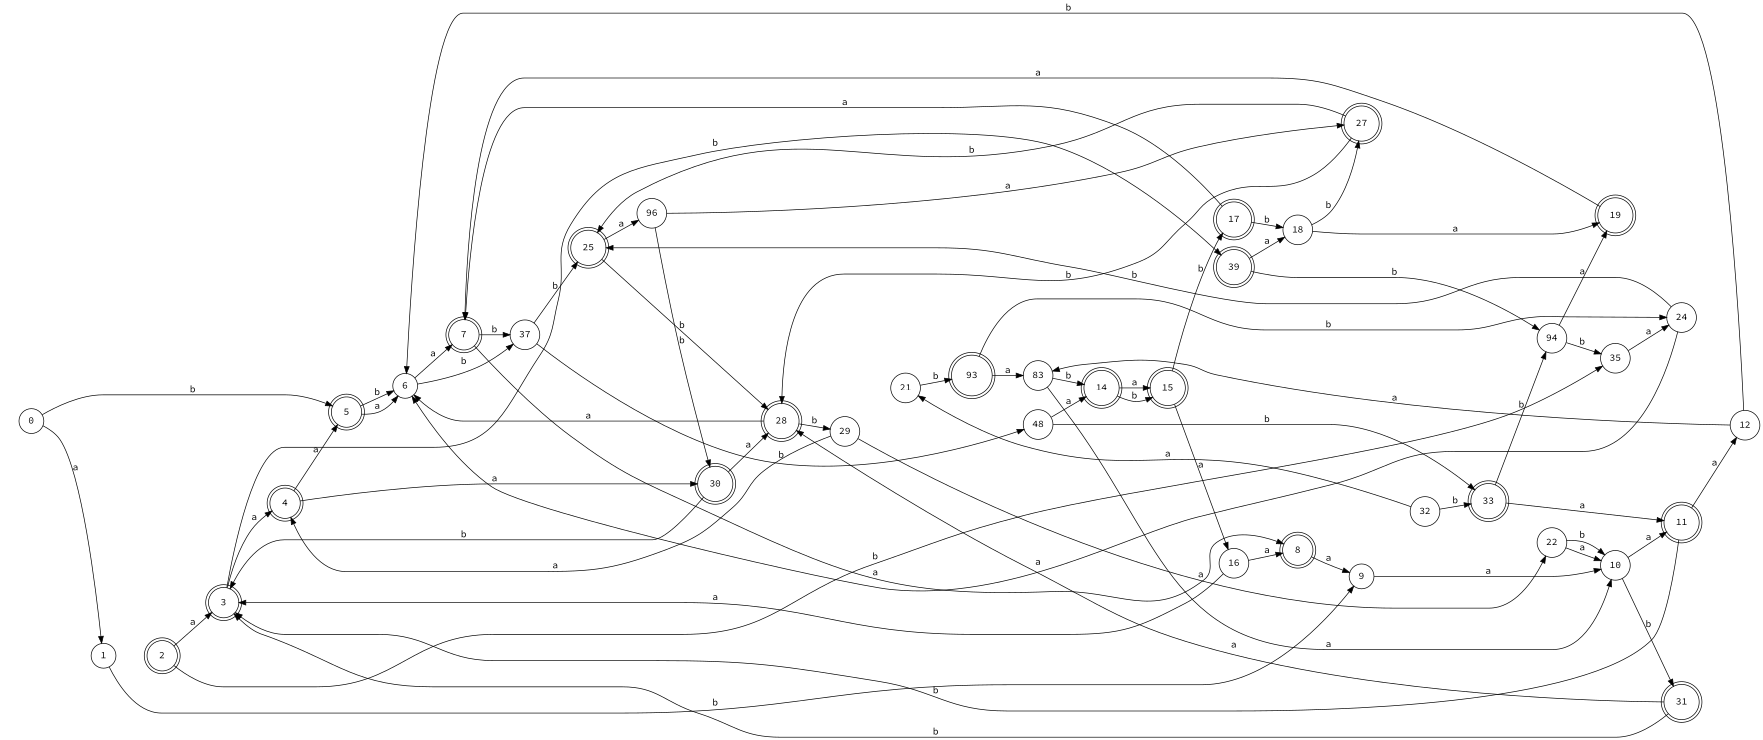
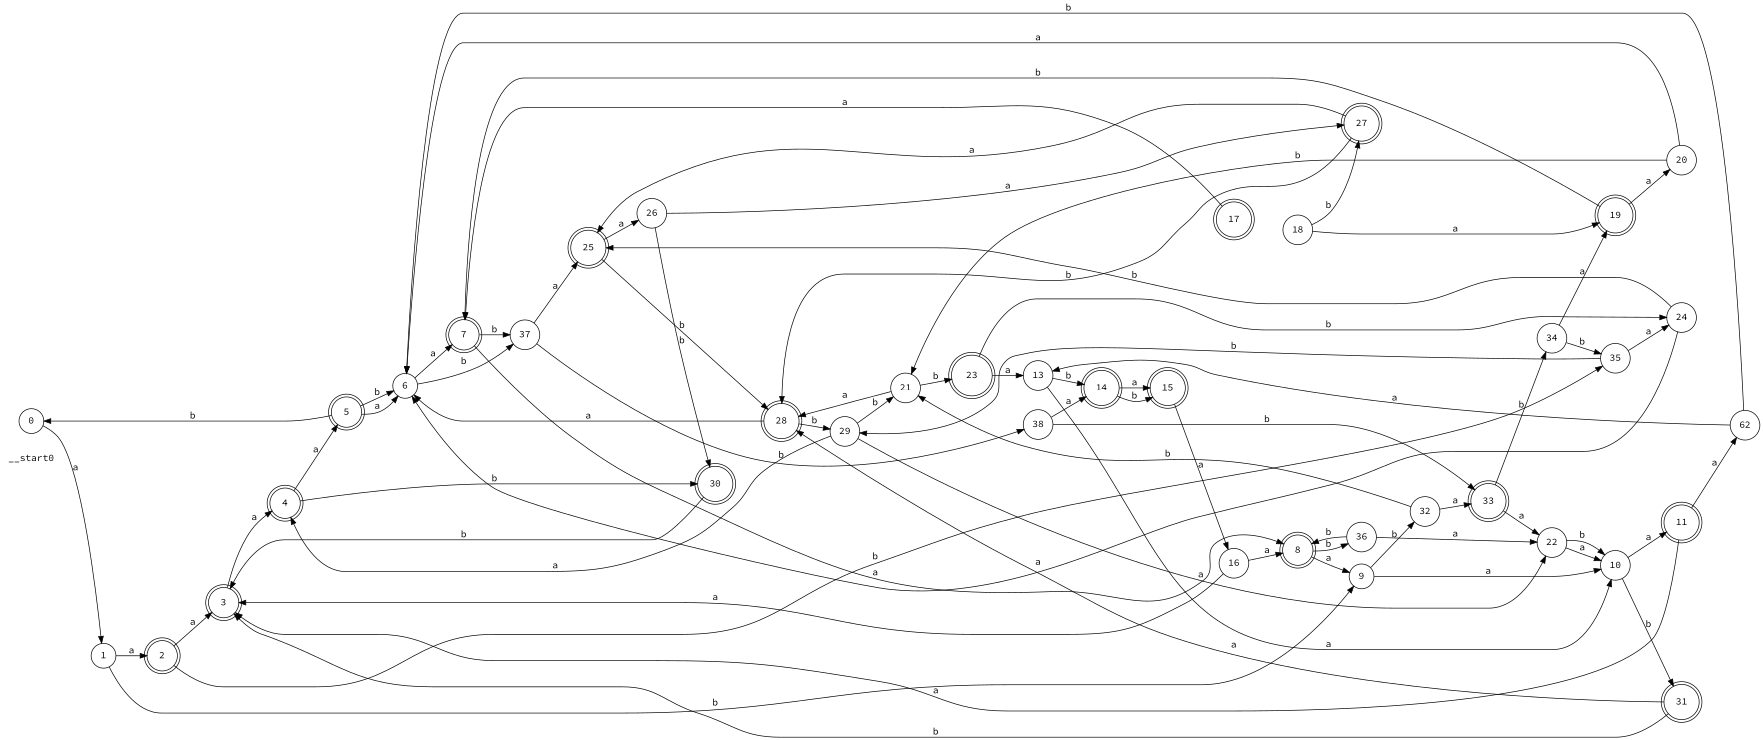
(1038, 73) -> (1038, 73)
(972, 150) -> (972, 150)
none -> (1682, 160)
(652, 213) -> (652, 213)
(1264, 224) -> none
(1234, 267) -> none
(555, 286) -> (555, 286)
(1192, 304) -> none
(1552, 338) -> (1552, 338)
none -> (1214, 351)
(972, 376) -> (972, 376)
(1038, 376) -> (1038, 376)
(183, 395) -> (191, 421)
none -> (873, 412)
(1038, 425) -> (1038, 425)
(1745, 425) -> (1745, 425)
(748, 452) -> (848, 403)
(1168, 454) -> (1168, 454)
none -> (31, 458)
(495, 479) -> (495, 479)
(1455, 501) -> (1455, 501)
(1582, 511) -> (1518, 521)
none -> (1362, 537)
none -> (1390, 547)
none -> (128, 656)
(936, 691) -> (936, 691)
